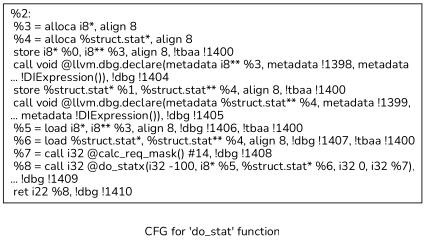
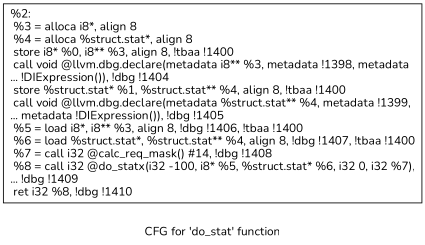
(72, 192) -> (72, 192)
